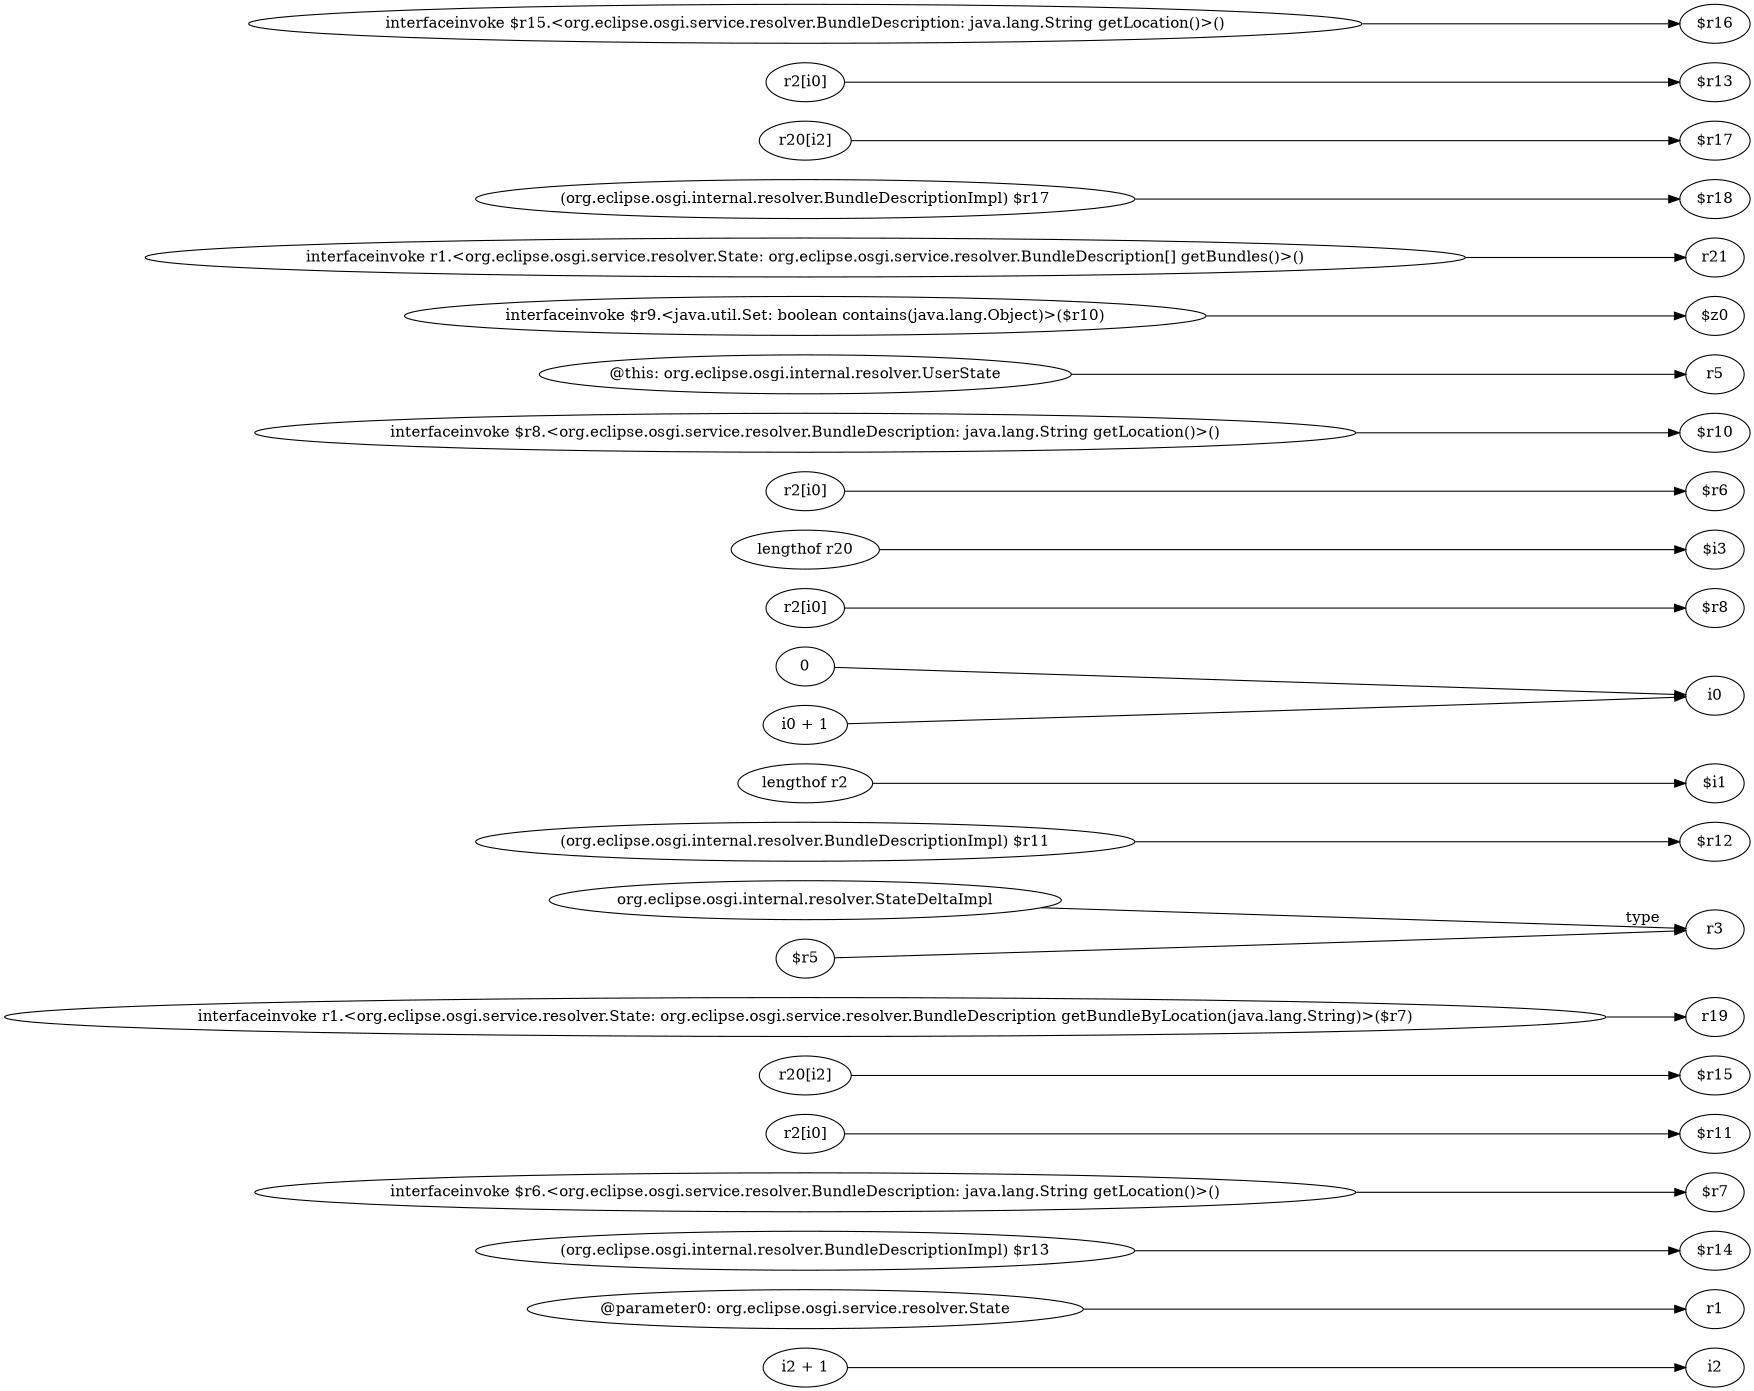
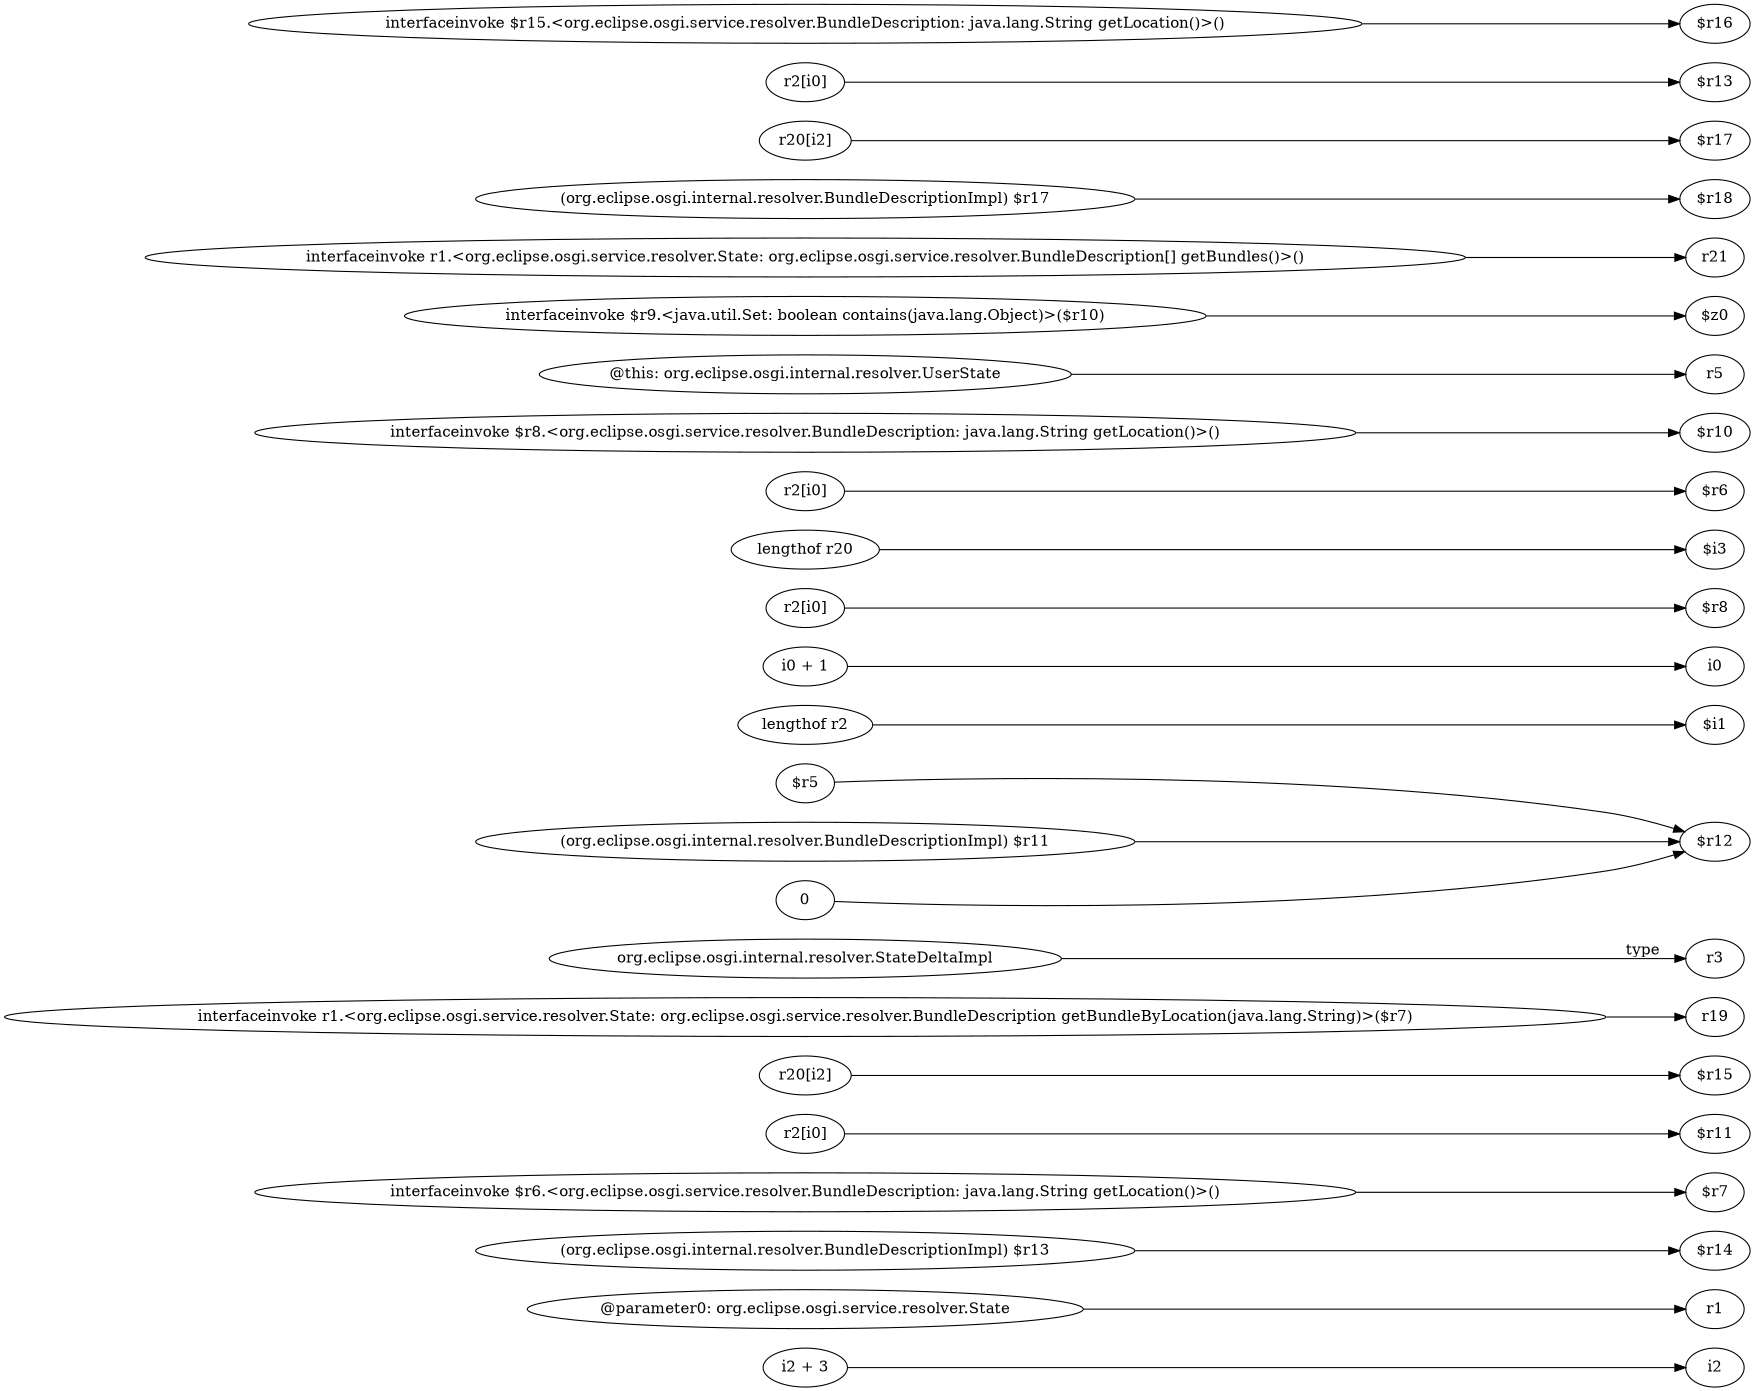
(1254, 681) -> (1256, 902)
(1255, 945) -> (1256, 783)
(805, 1368) -> (805, 1368)
